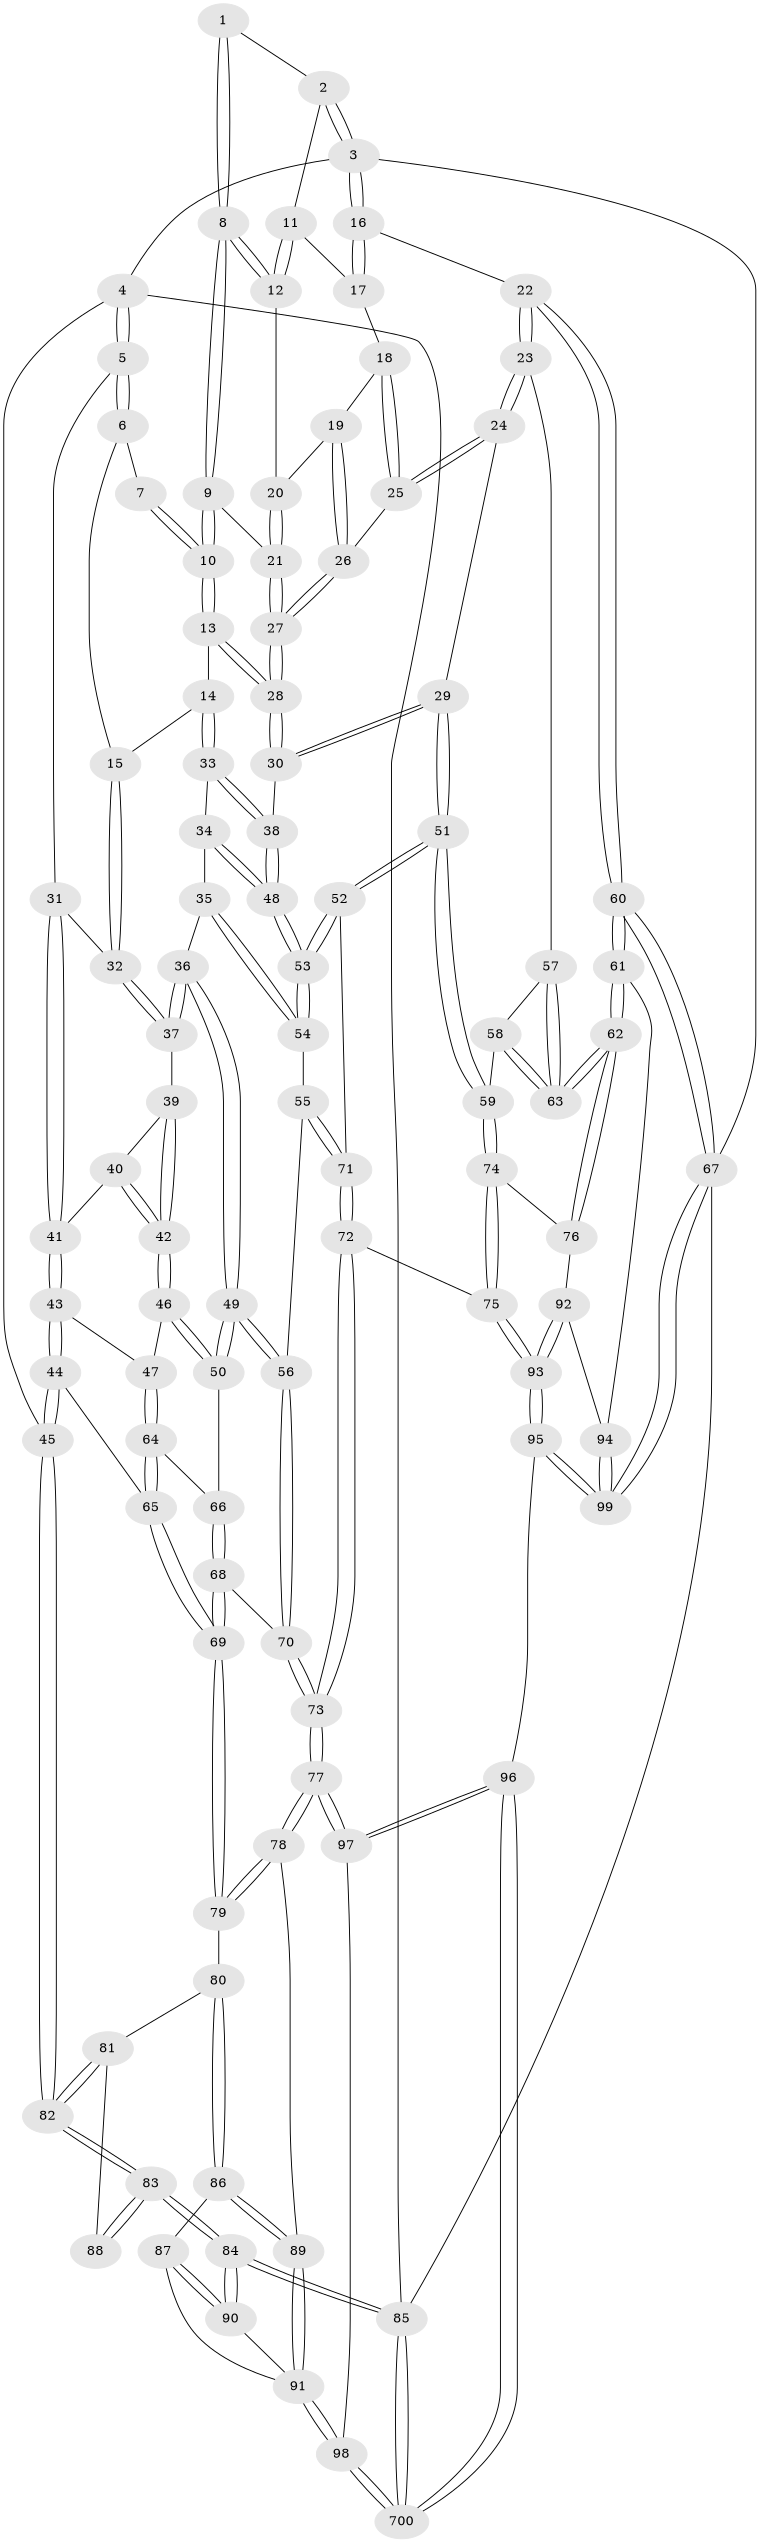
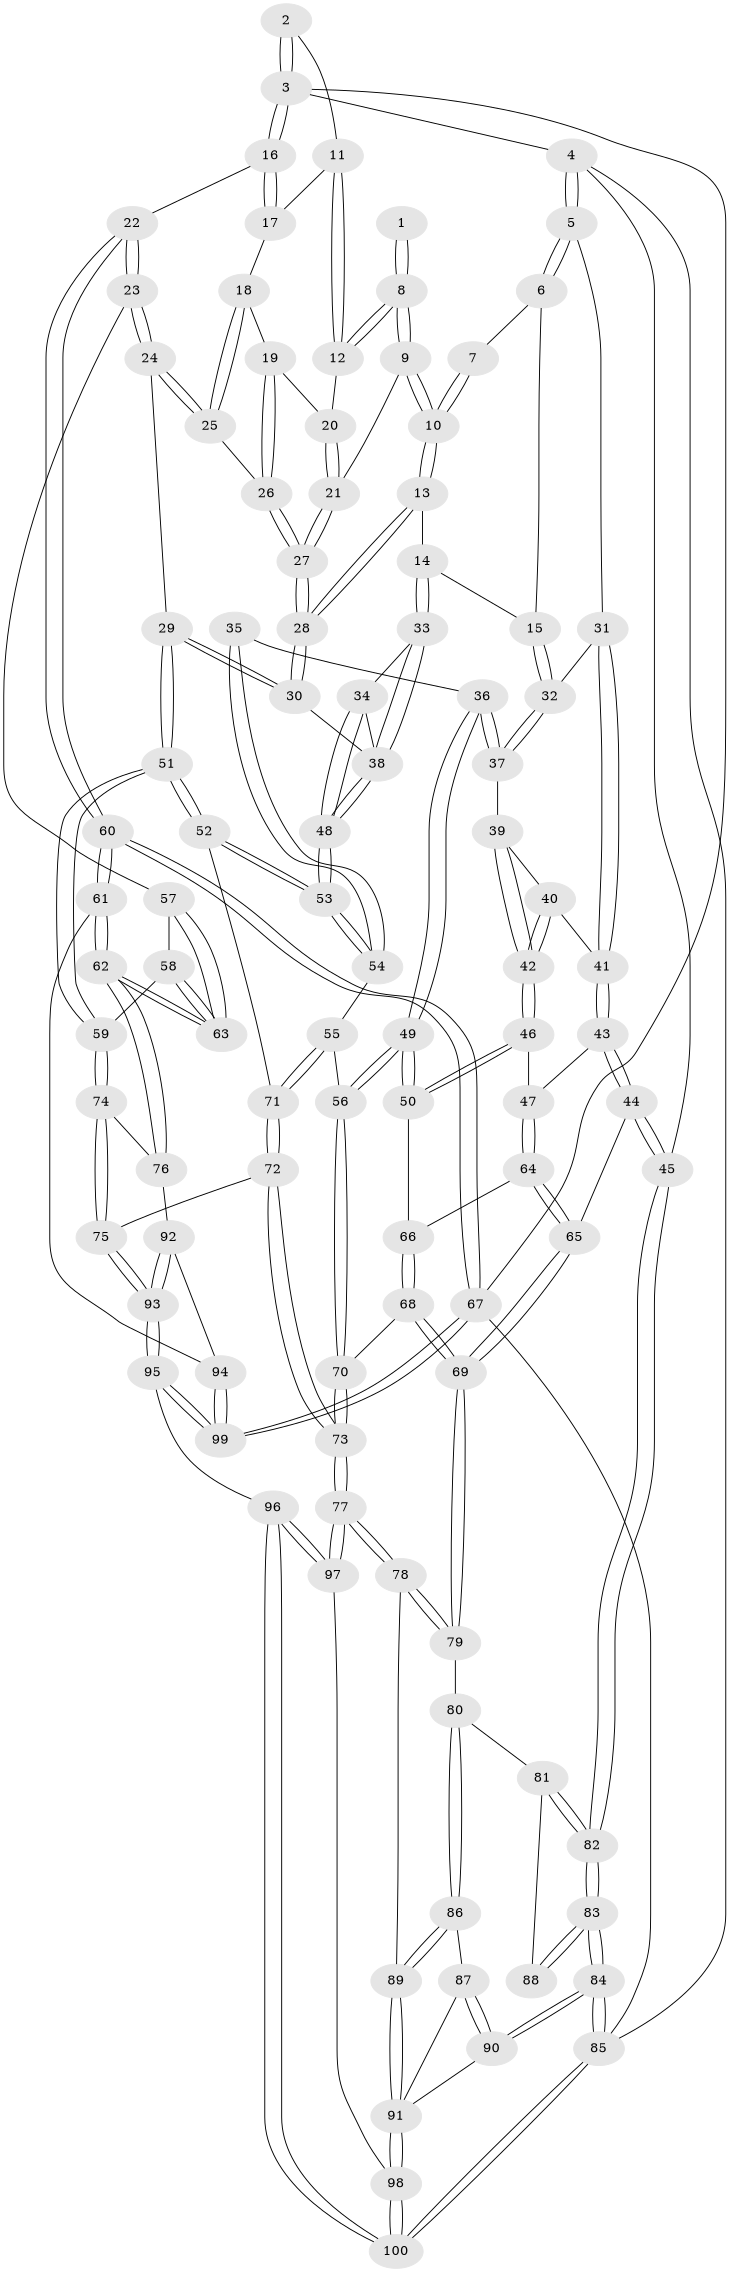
(274, 54) -> none
(205, 866) -> (370, 730)
(402, 2522) -> (396, 2251)
